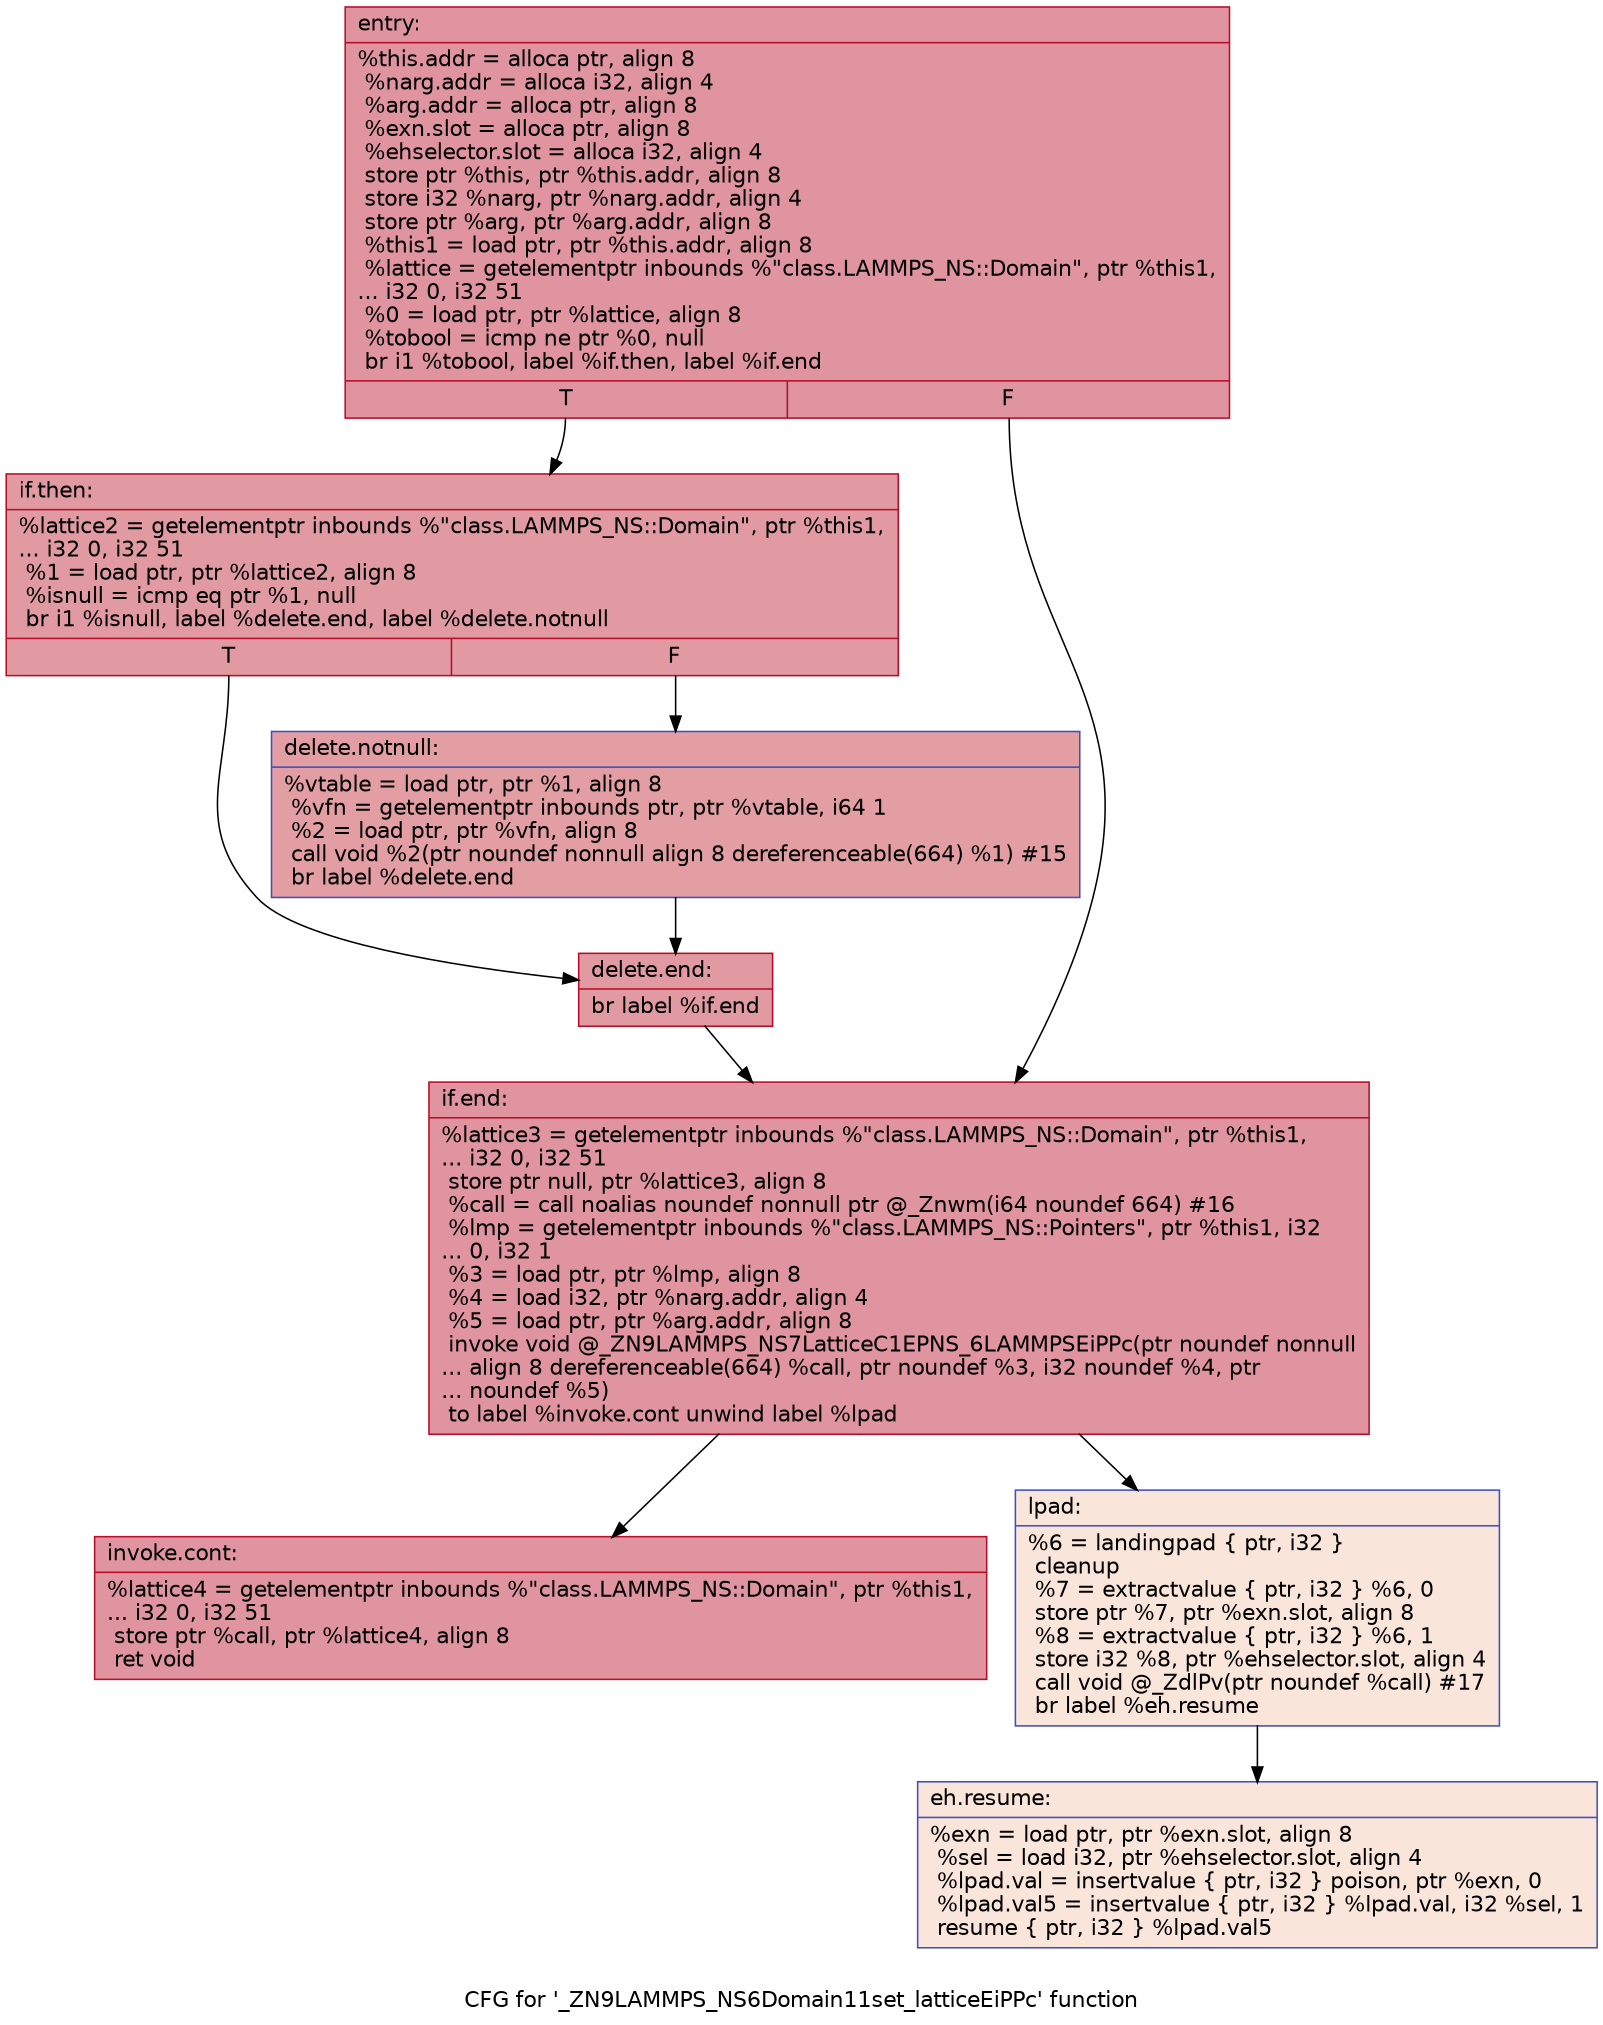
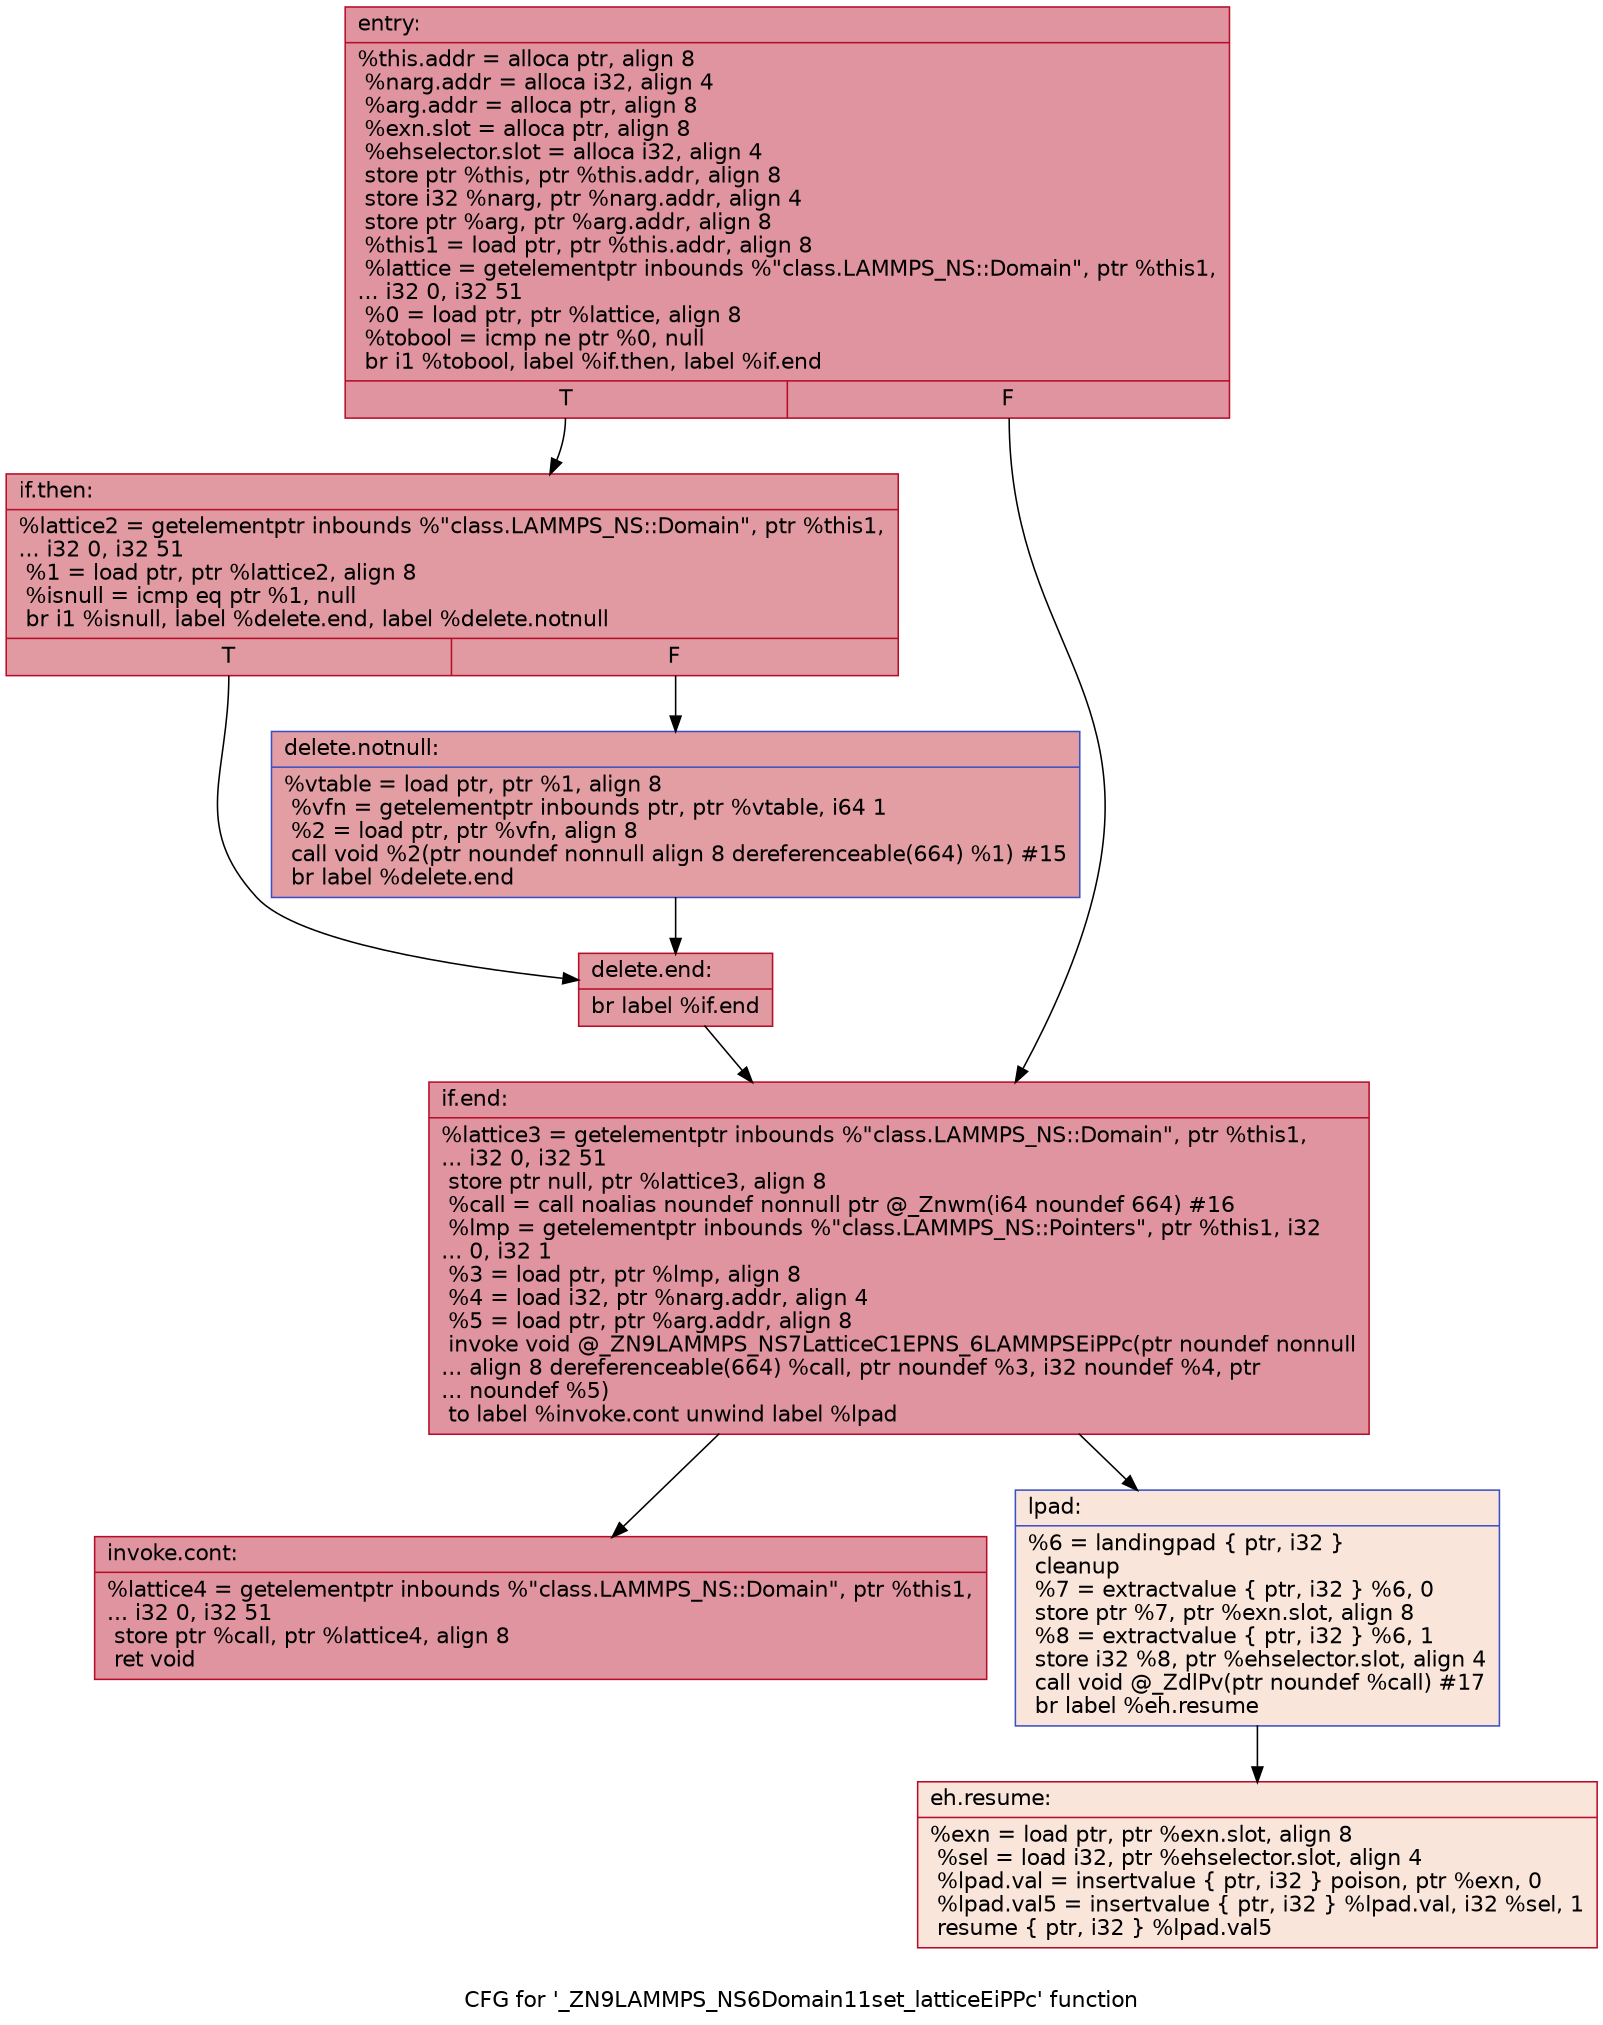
(1257, 1865) -> (1257, 1865)
